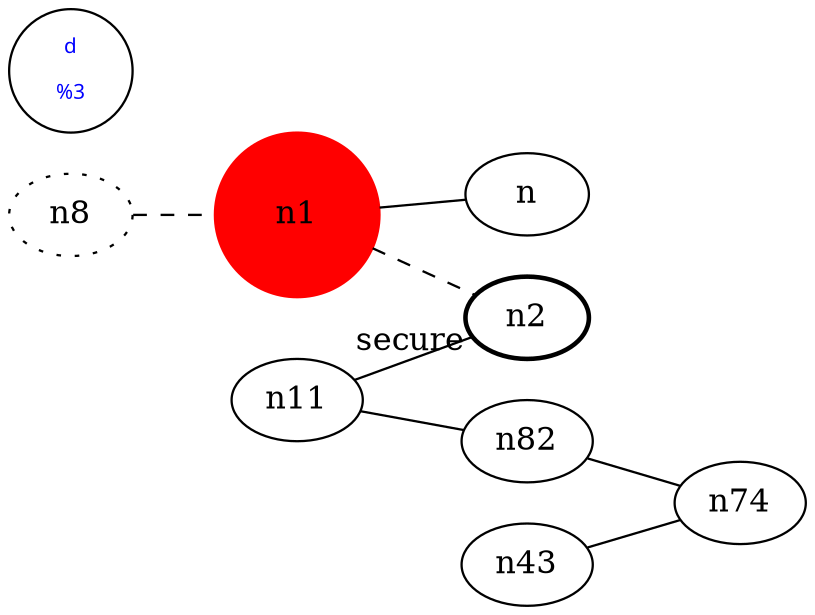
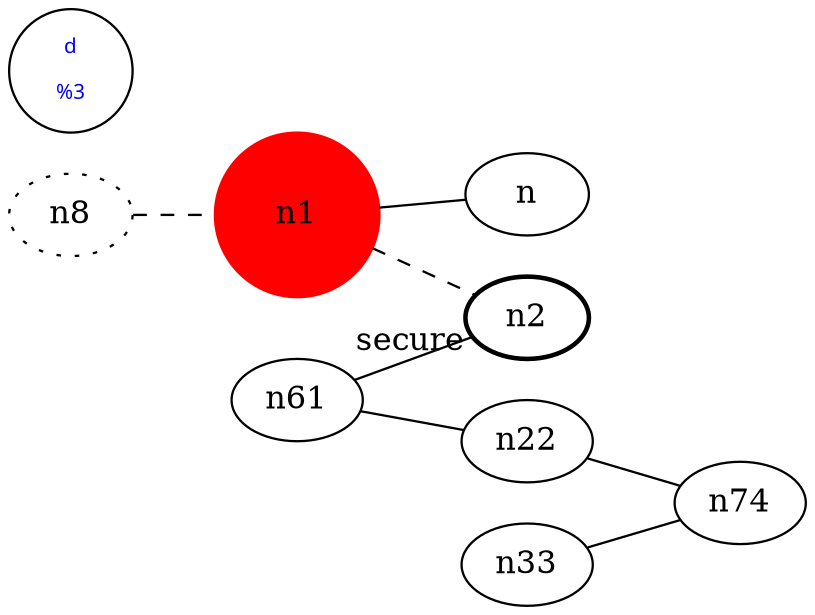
(297, 400) -> (297, 400)
(527, 441) -> (527, 441)
(527, 565) -> (527, 565)
